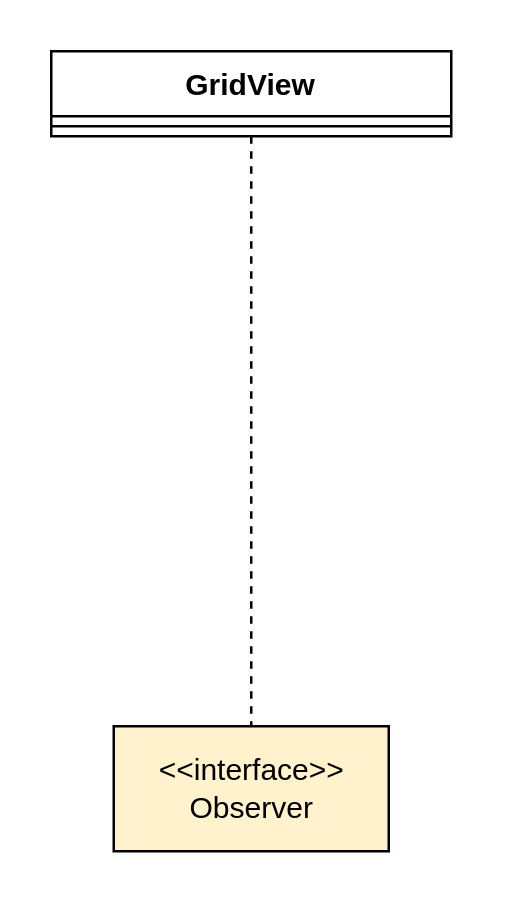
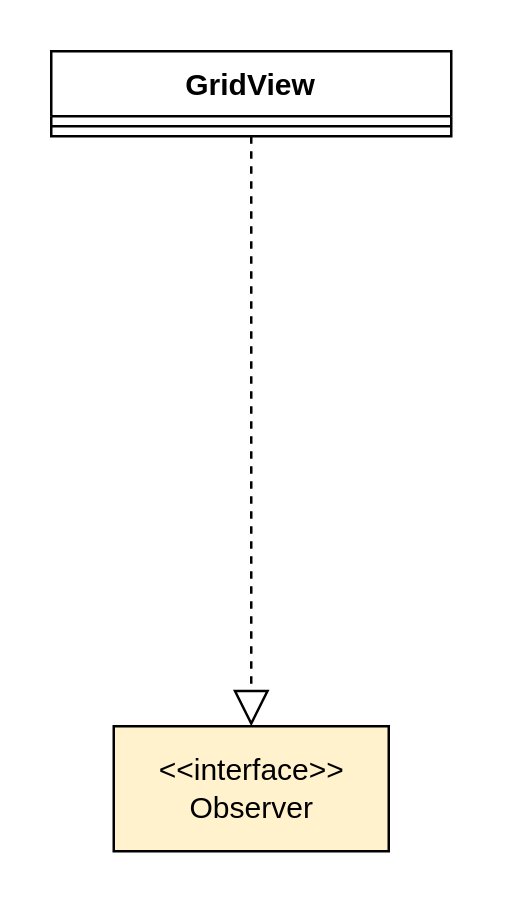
(251, 706) -> (251, 689)
